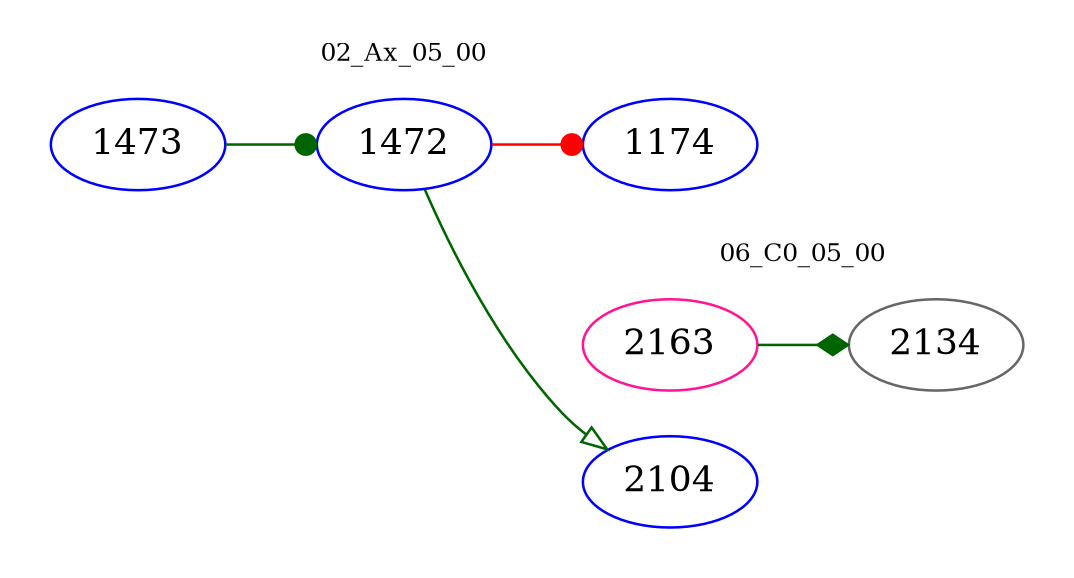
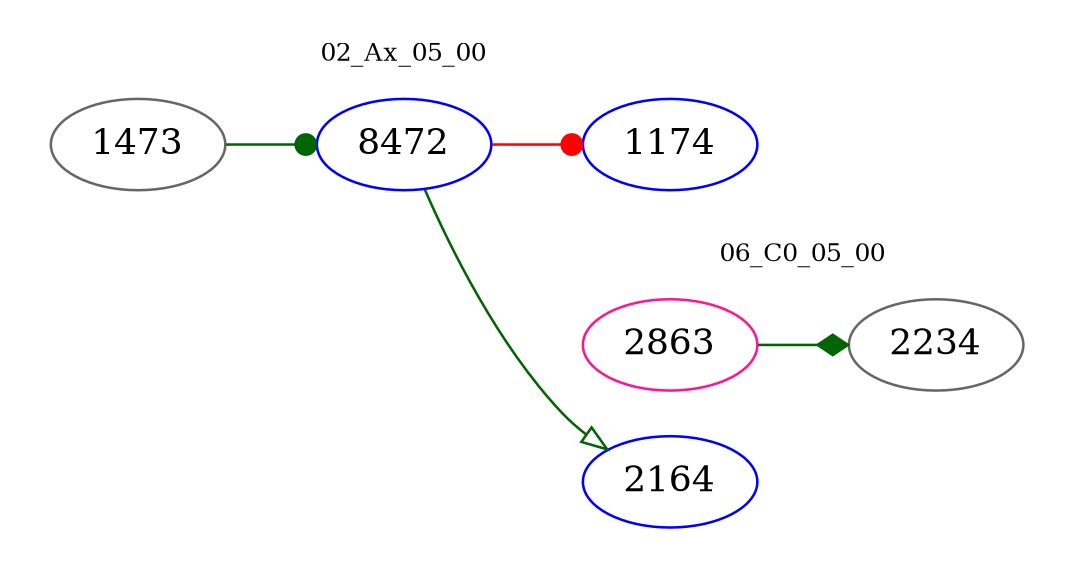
(138, 145) -> (138, 145)
(404, 145) -> (404, 145)
(670, 345) -> (670, 345)
(936, 345) -> (936, 345)
(670, 482) -> (670, 482)
